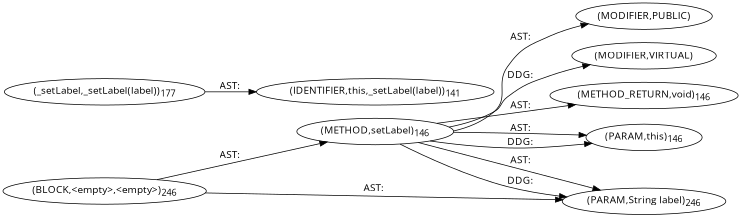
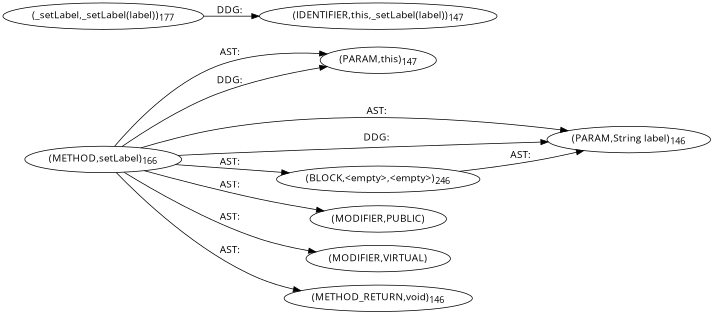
(522, 75) -> (231, 217)
(231, 86) -> (231, 11)
(453, 91) -> (456, 15)
(422, 130) -> (150, 158)
(675, 136) -> (409, 59)
(238, 162) -> (229, 168)
(693, 200) -> (678, 138)
